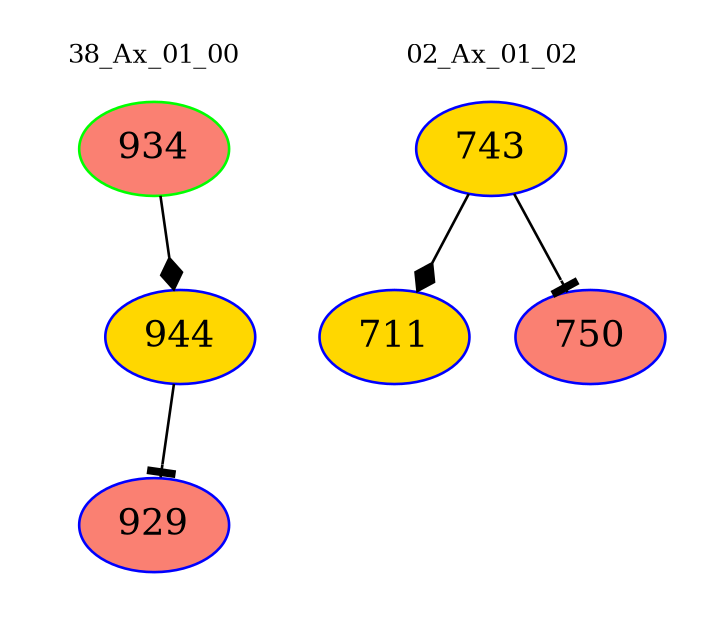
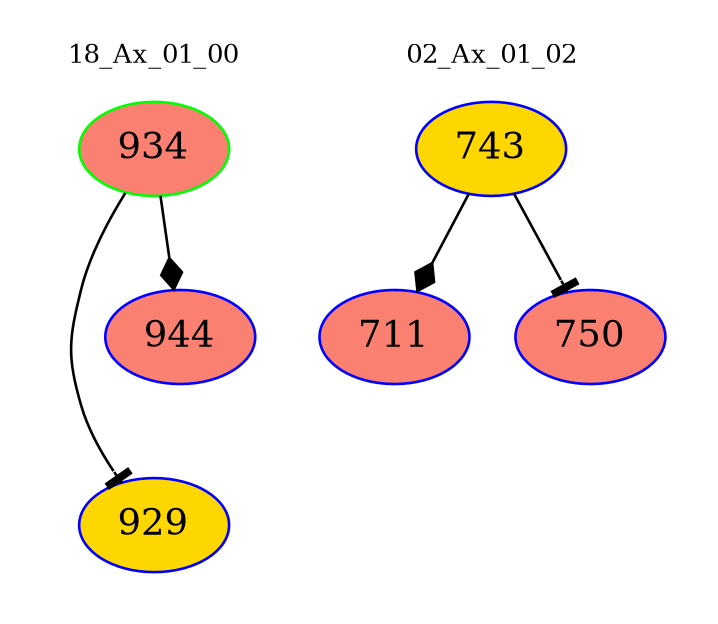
(154, 56) -> (154, 56)
(180, 337) -> (180, 337)
(394, 337) -> (394, 337)
(168, 424) -> (72, 331)
(154, 525) -> (154, 525)
